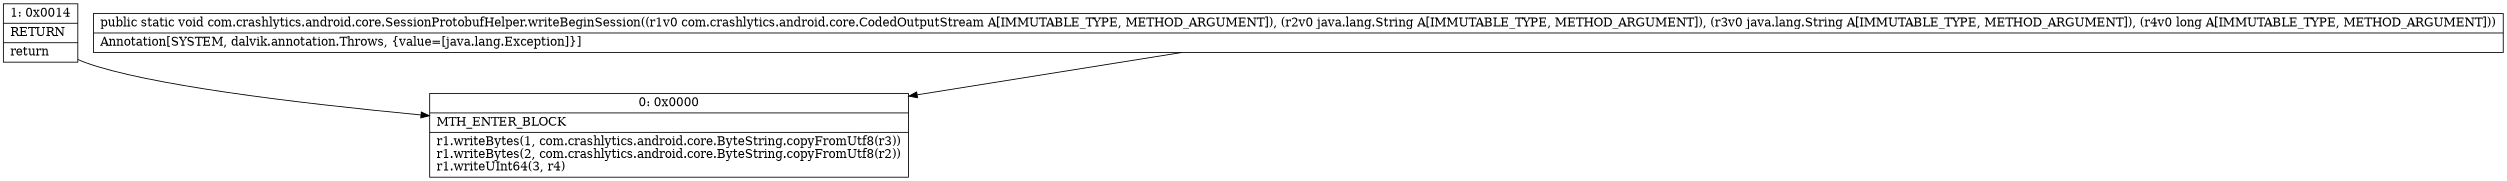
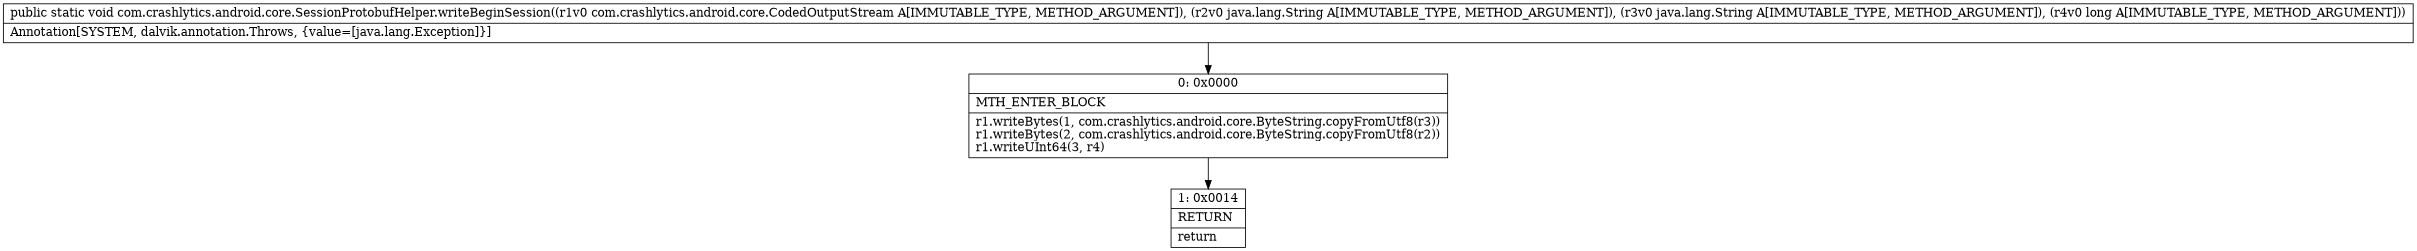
(248, 95) -> (1208, 169)
